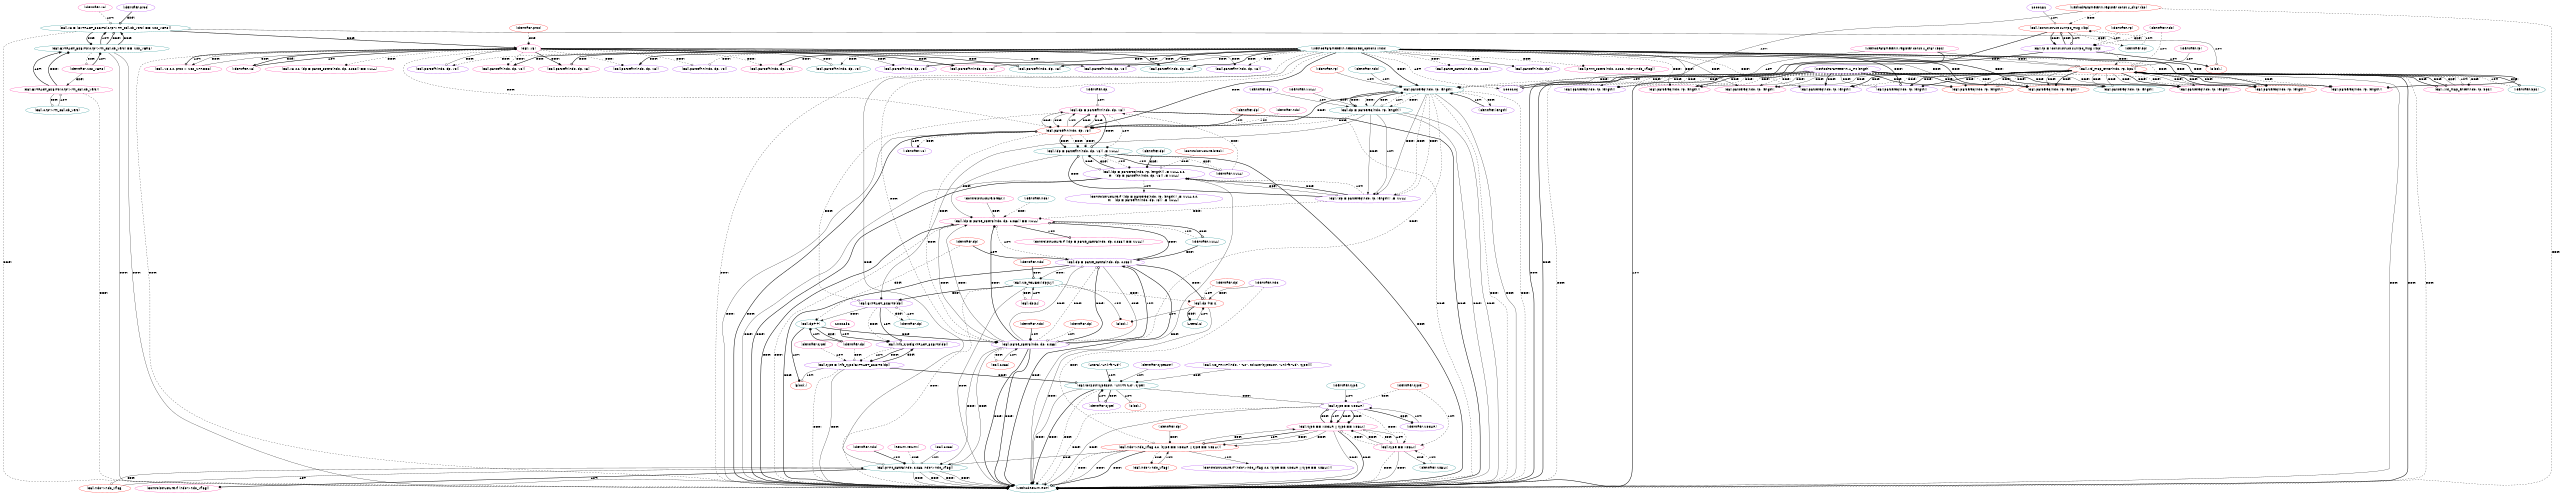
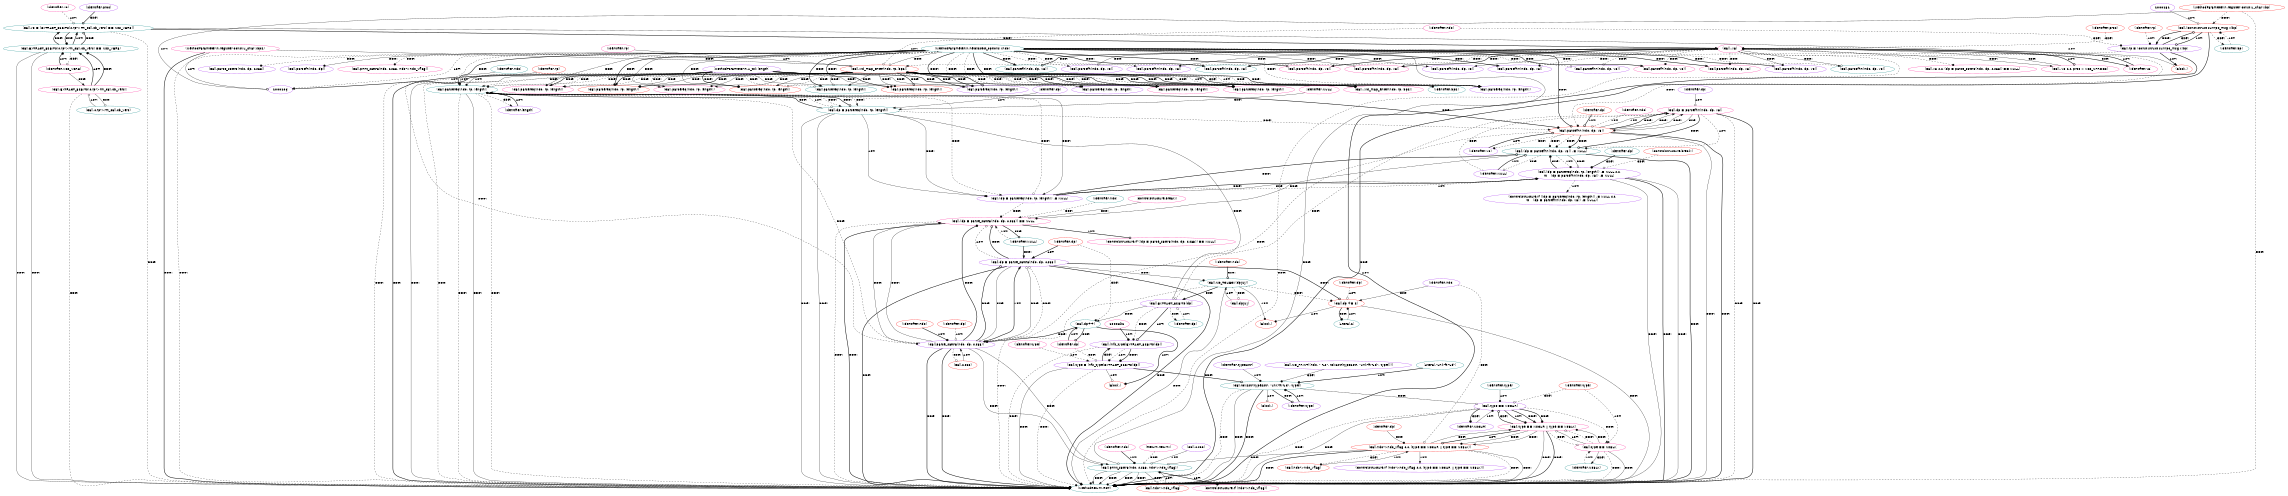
(1842, 69) -> (742, 69)
(2327, 74) -> (1208, 81)
(1100, 143) -> (1134, 144)
none -> (1010, 408)
